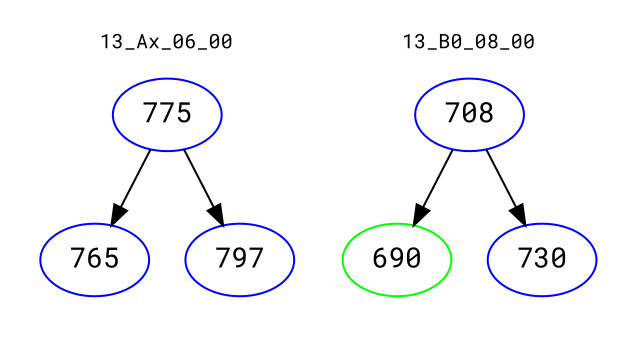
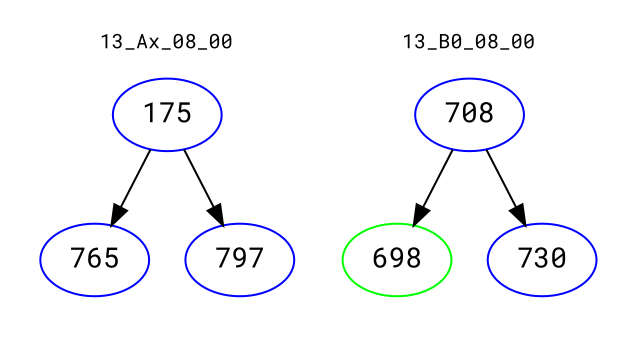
(167, 43) -> (167, 43)
(167, 115) -> (167, 115)
(397, 260) -> (397, 260)
